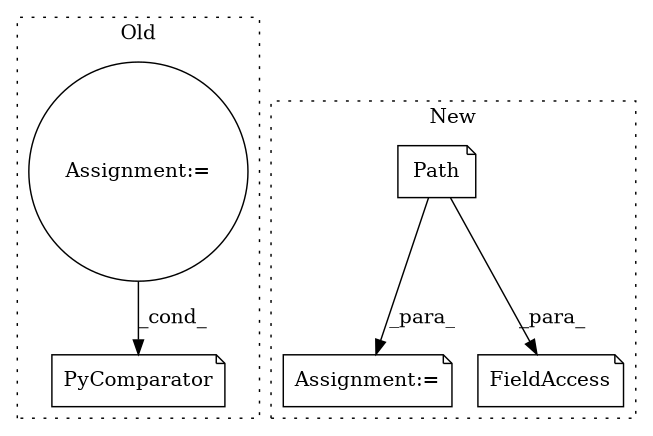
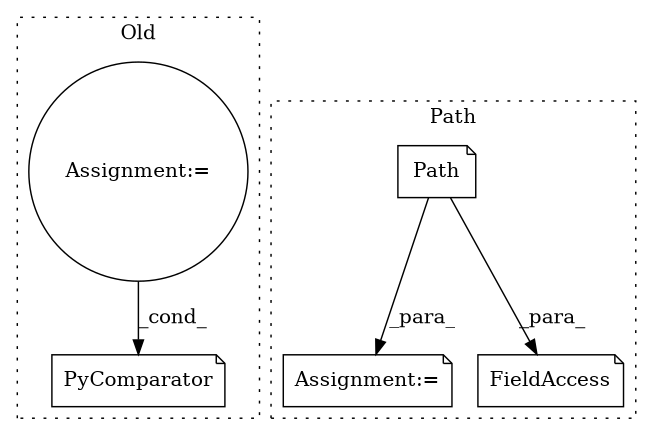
(453, 118) -> (453, 118)
